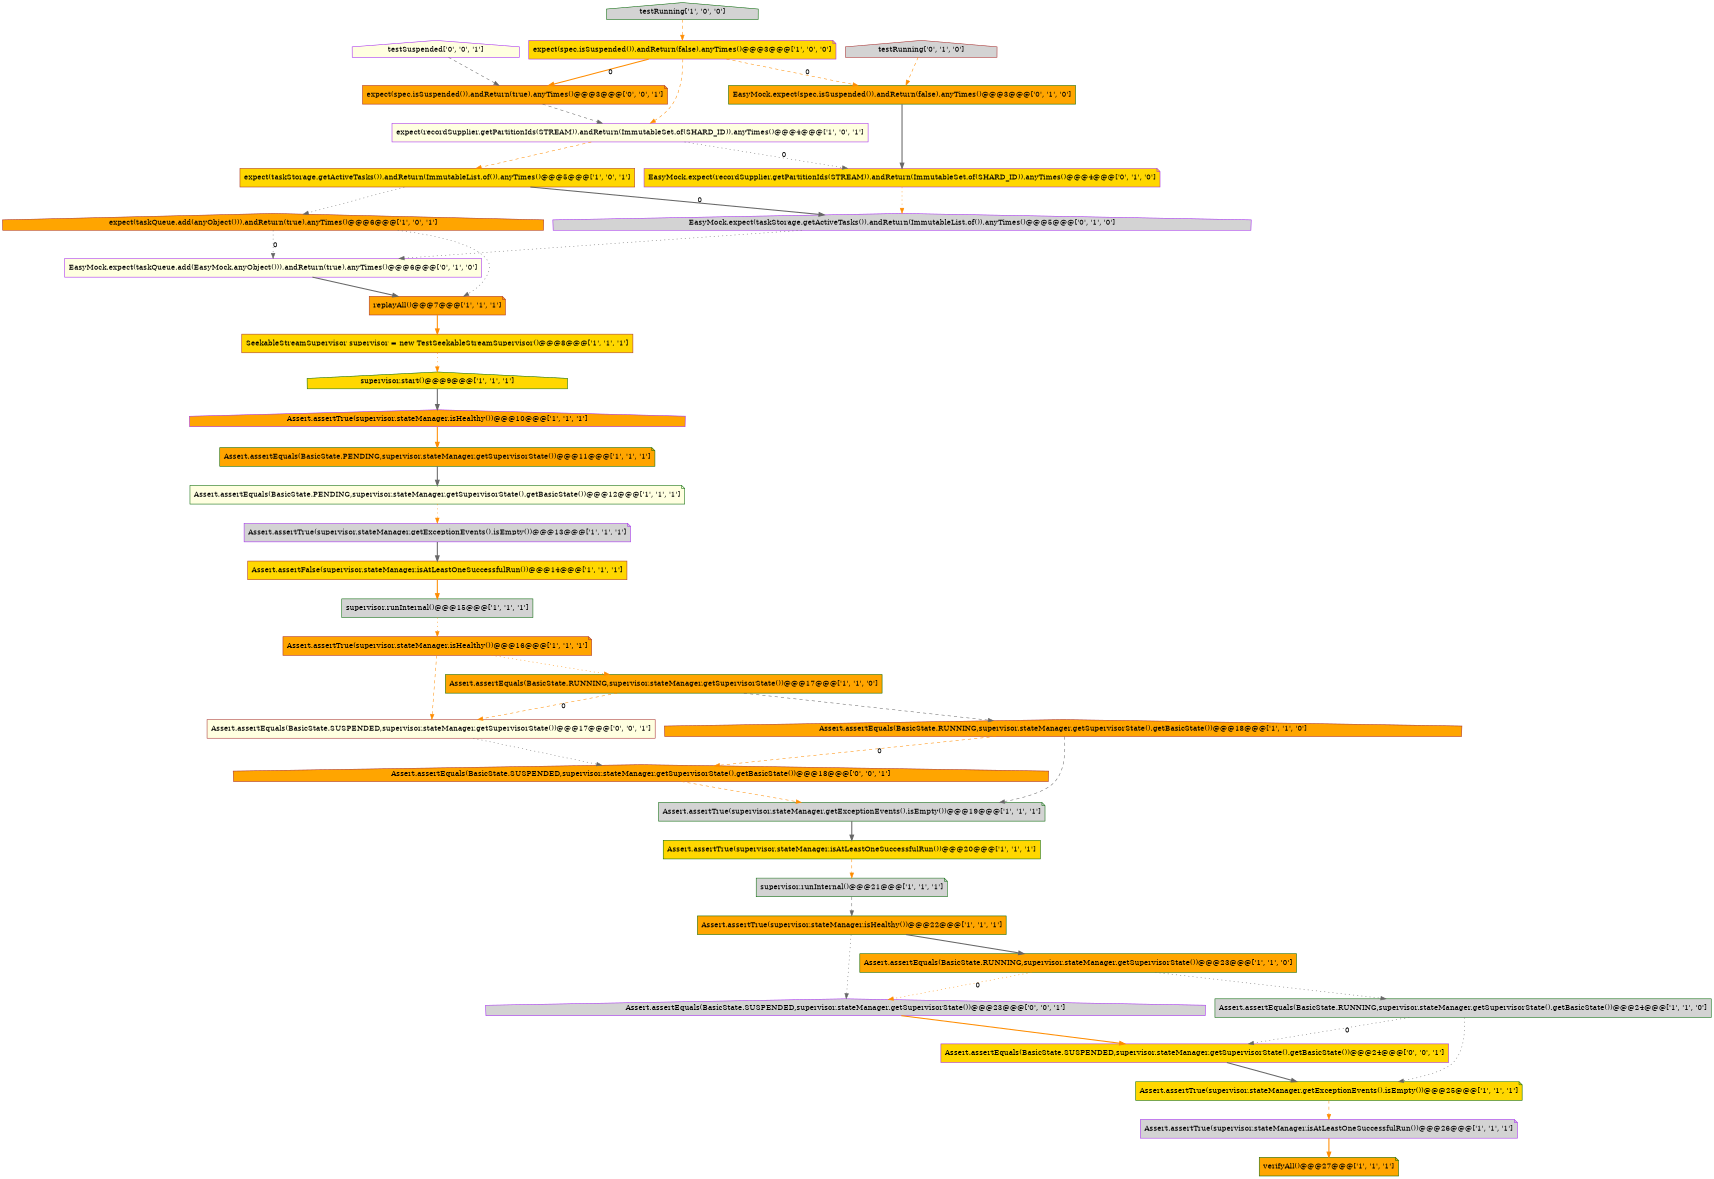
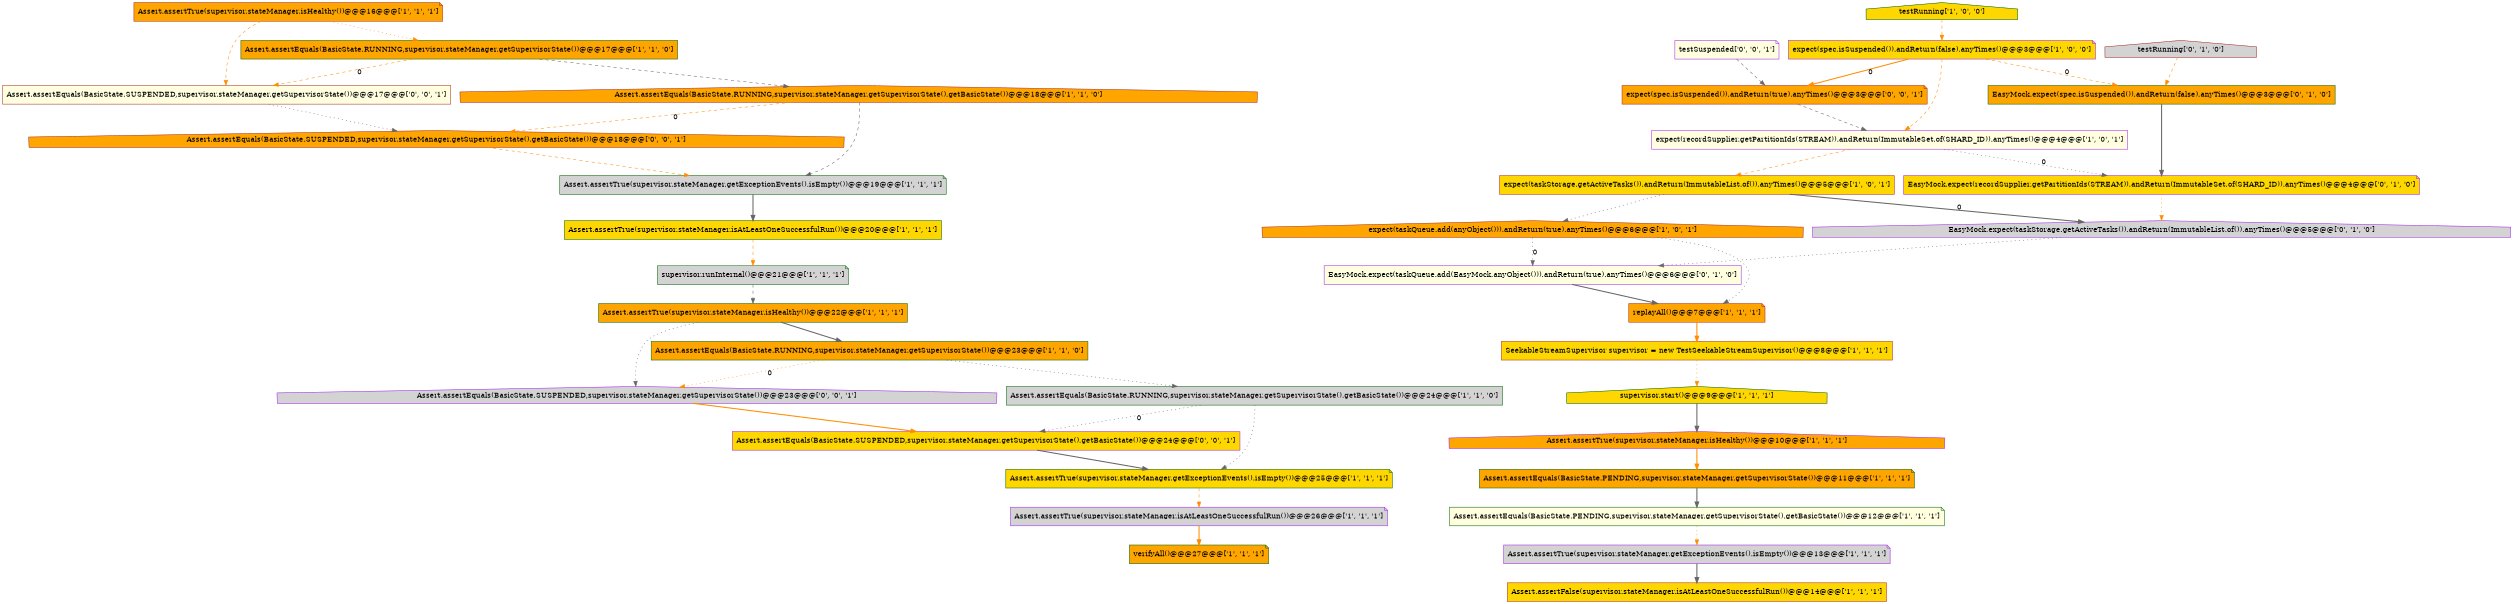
(682, 12) -> (1942, 12)
(436, 50) -> (1727, 50)
(437, 608) -> none
